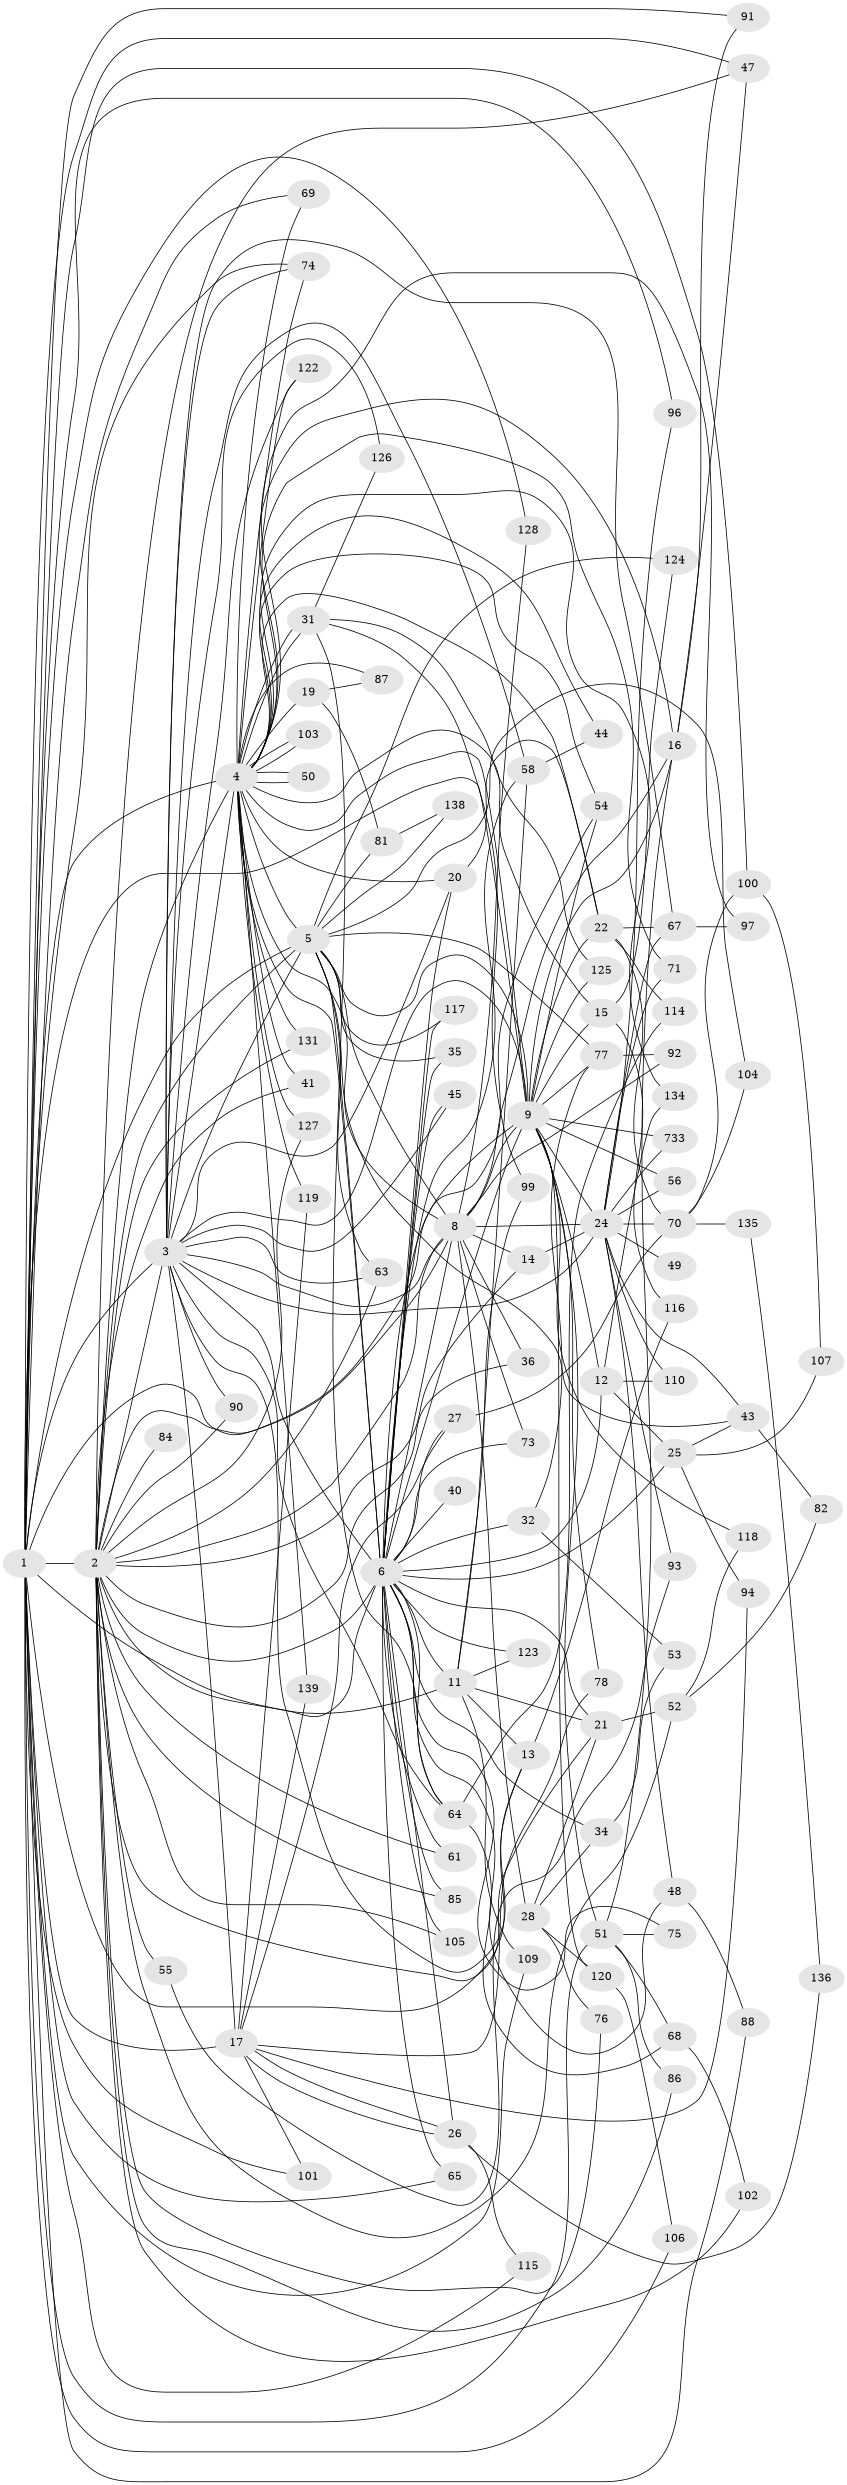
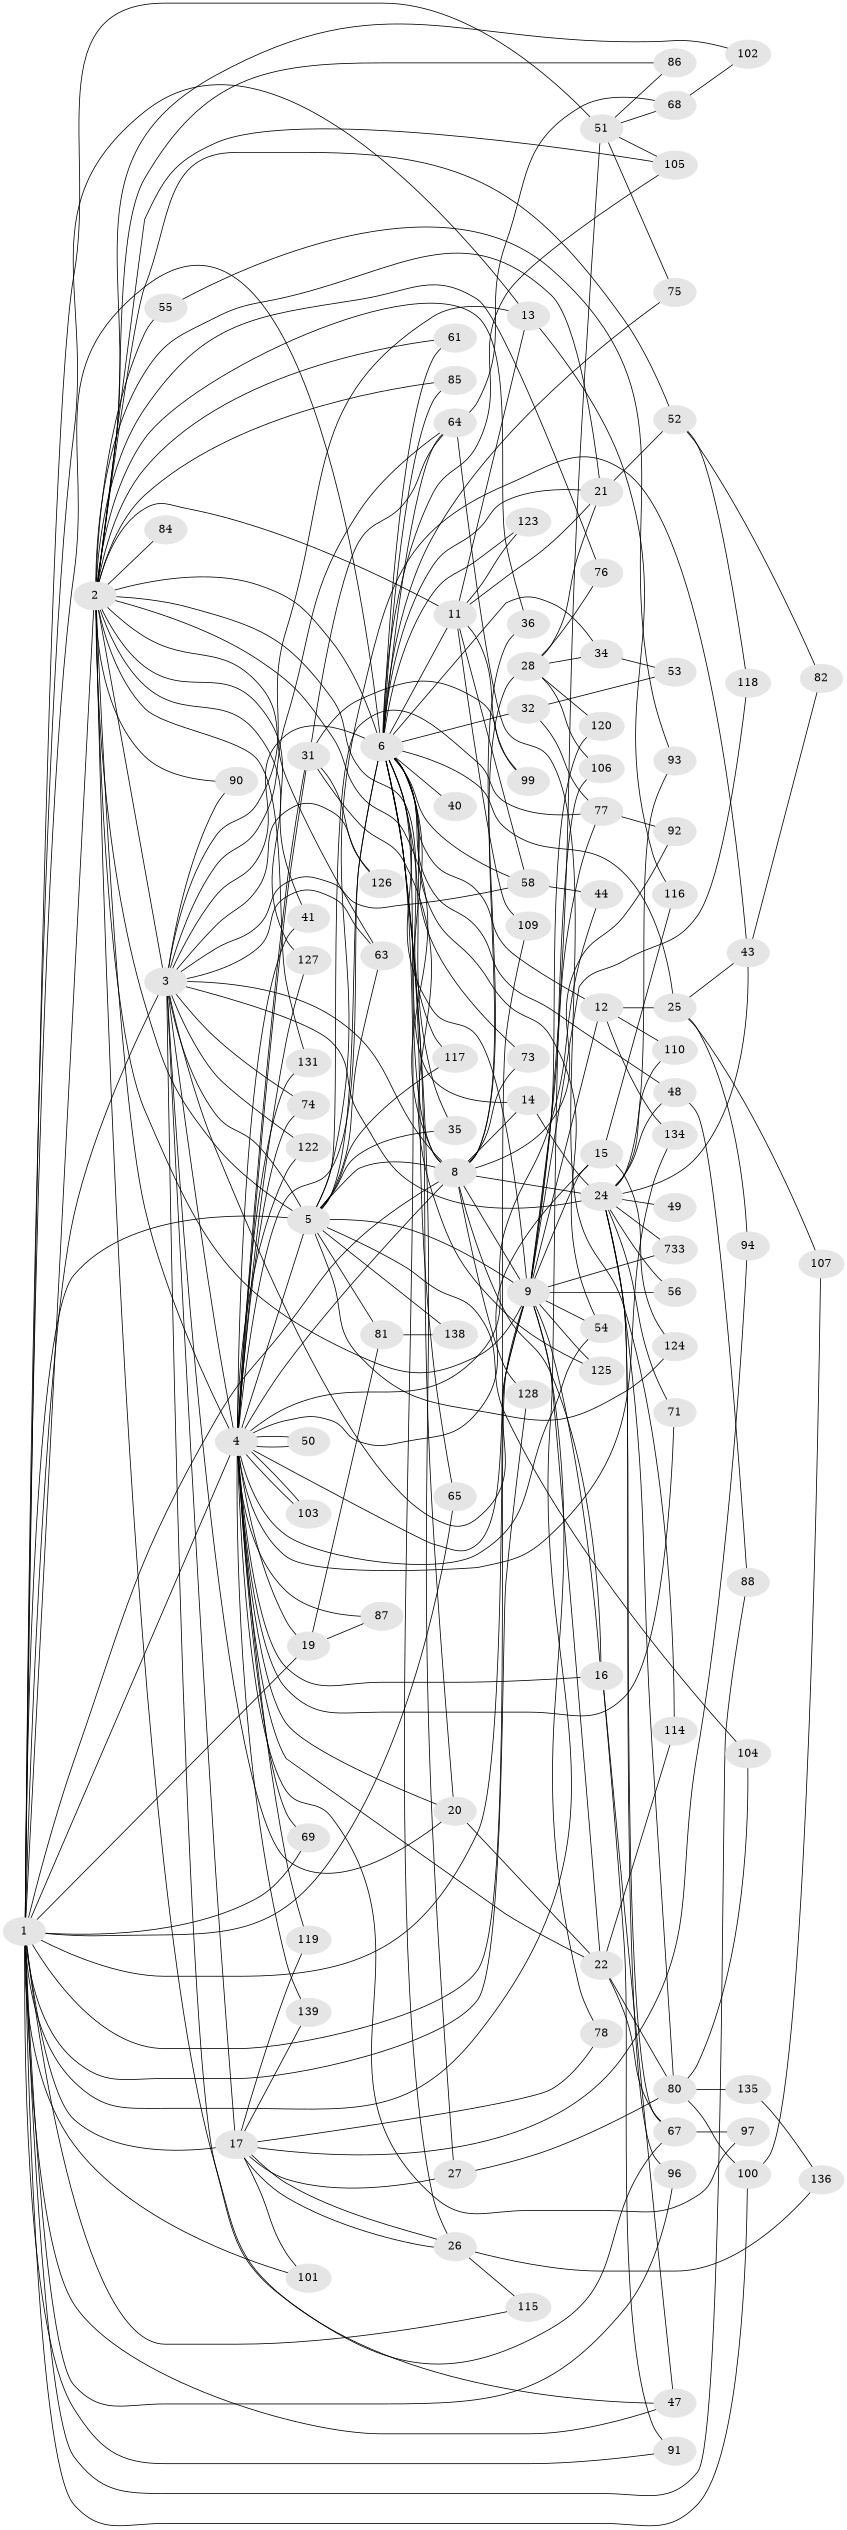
(75, 826) -> (167, 1789)
(455, 1095) -> none
(564, 1170) -> none
(675, 1224) -> (675, 2089)
(646, 1312) -> (638, 147)
(650, 2104) -> (565, 718)
